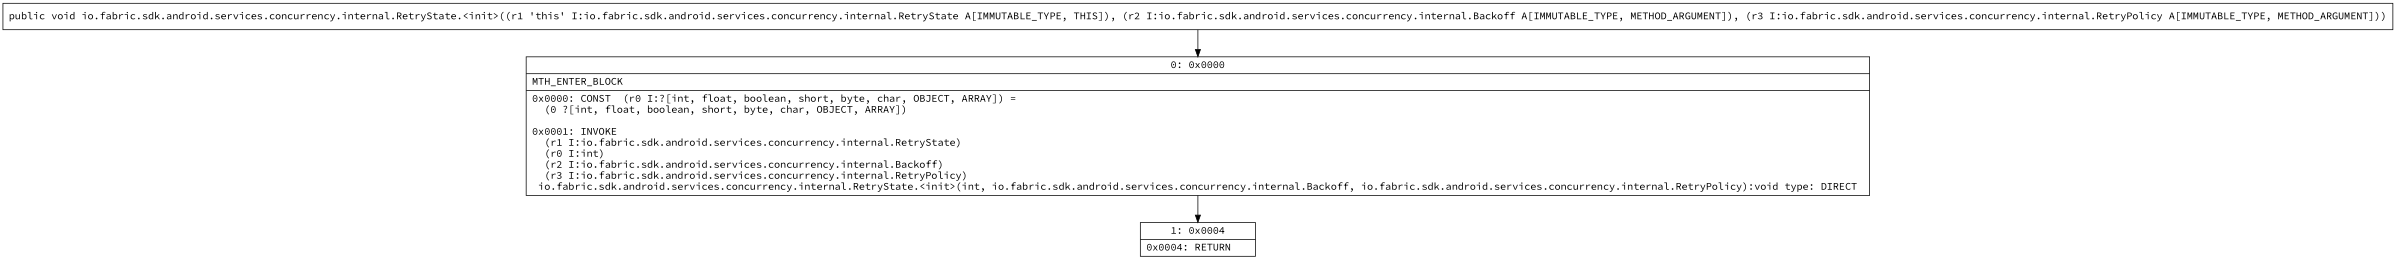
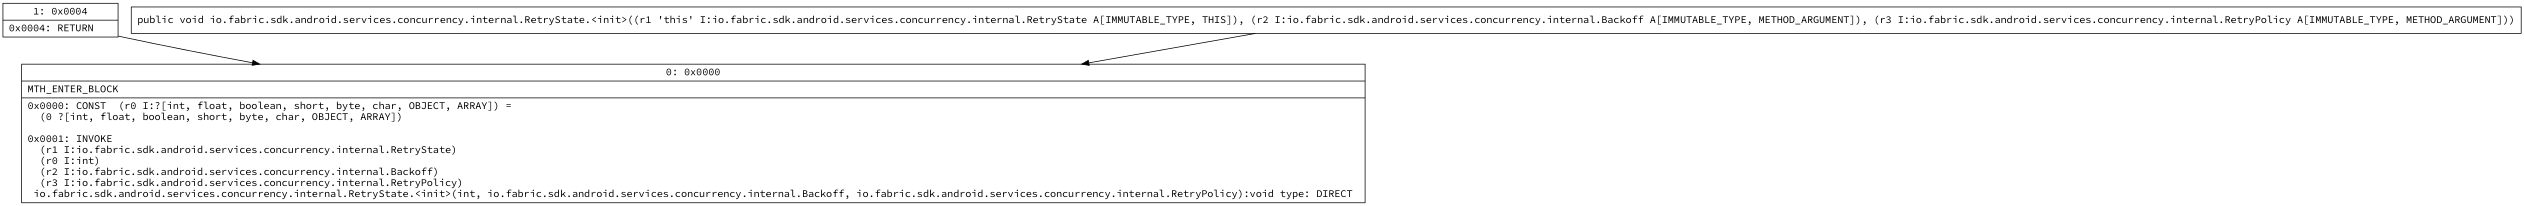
(1198, 205) -> (185, 50)
